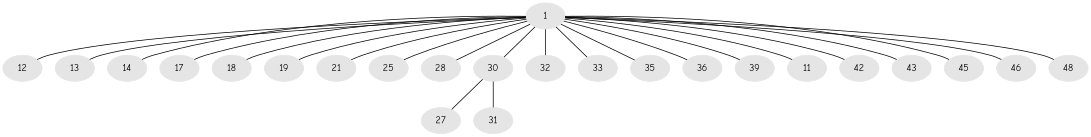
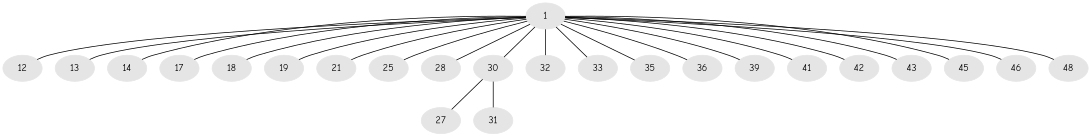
(807, 68) -> (807, 68)
